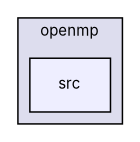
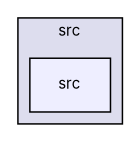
(70, 32) -> (70, 32)
